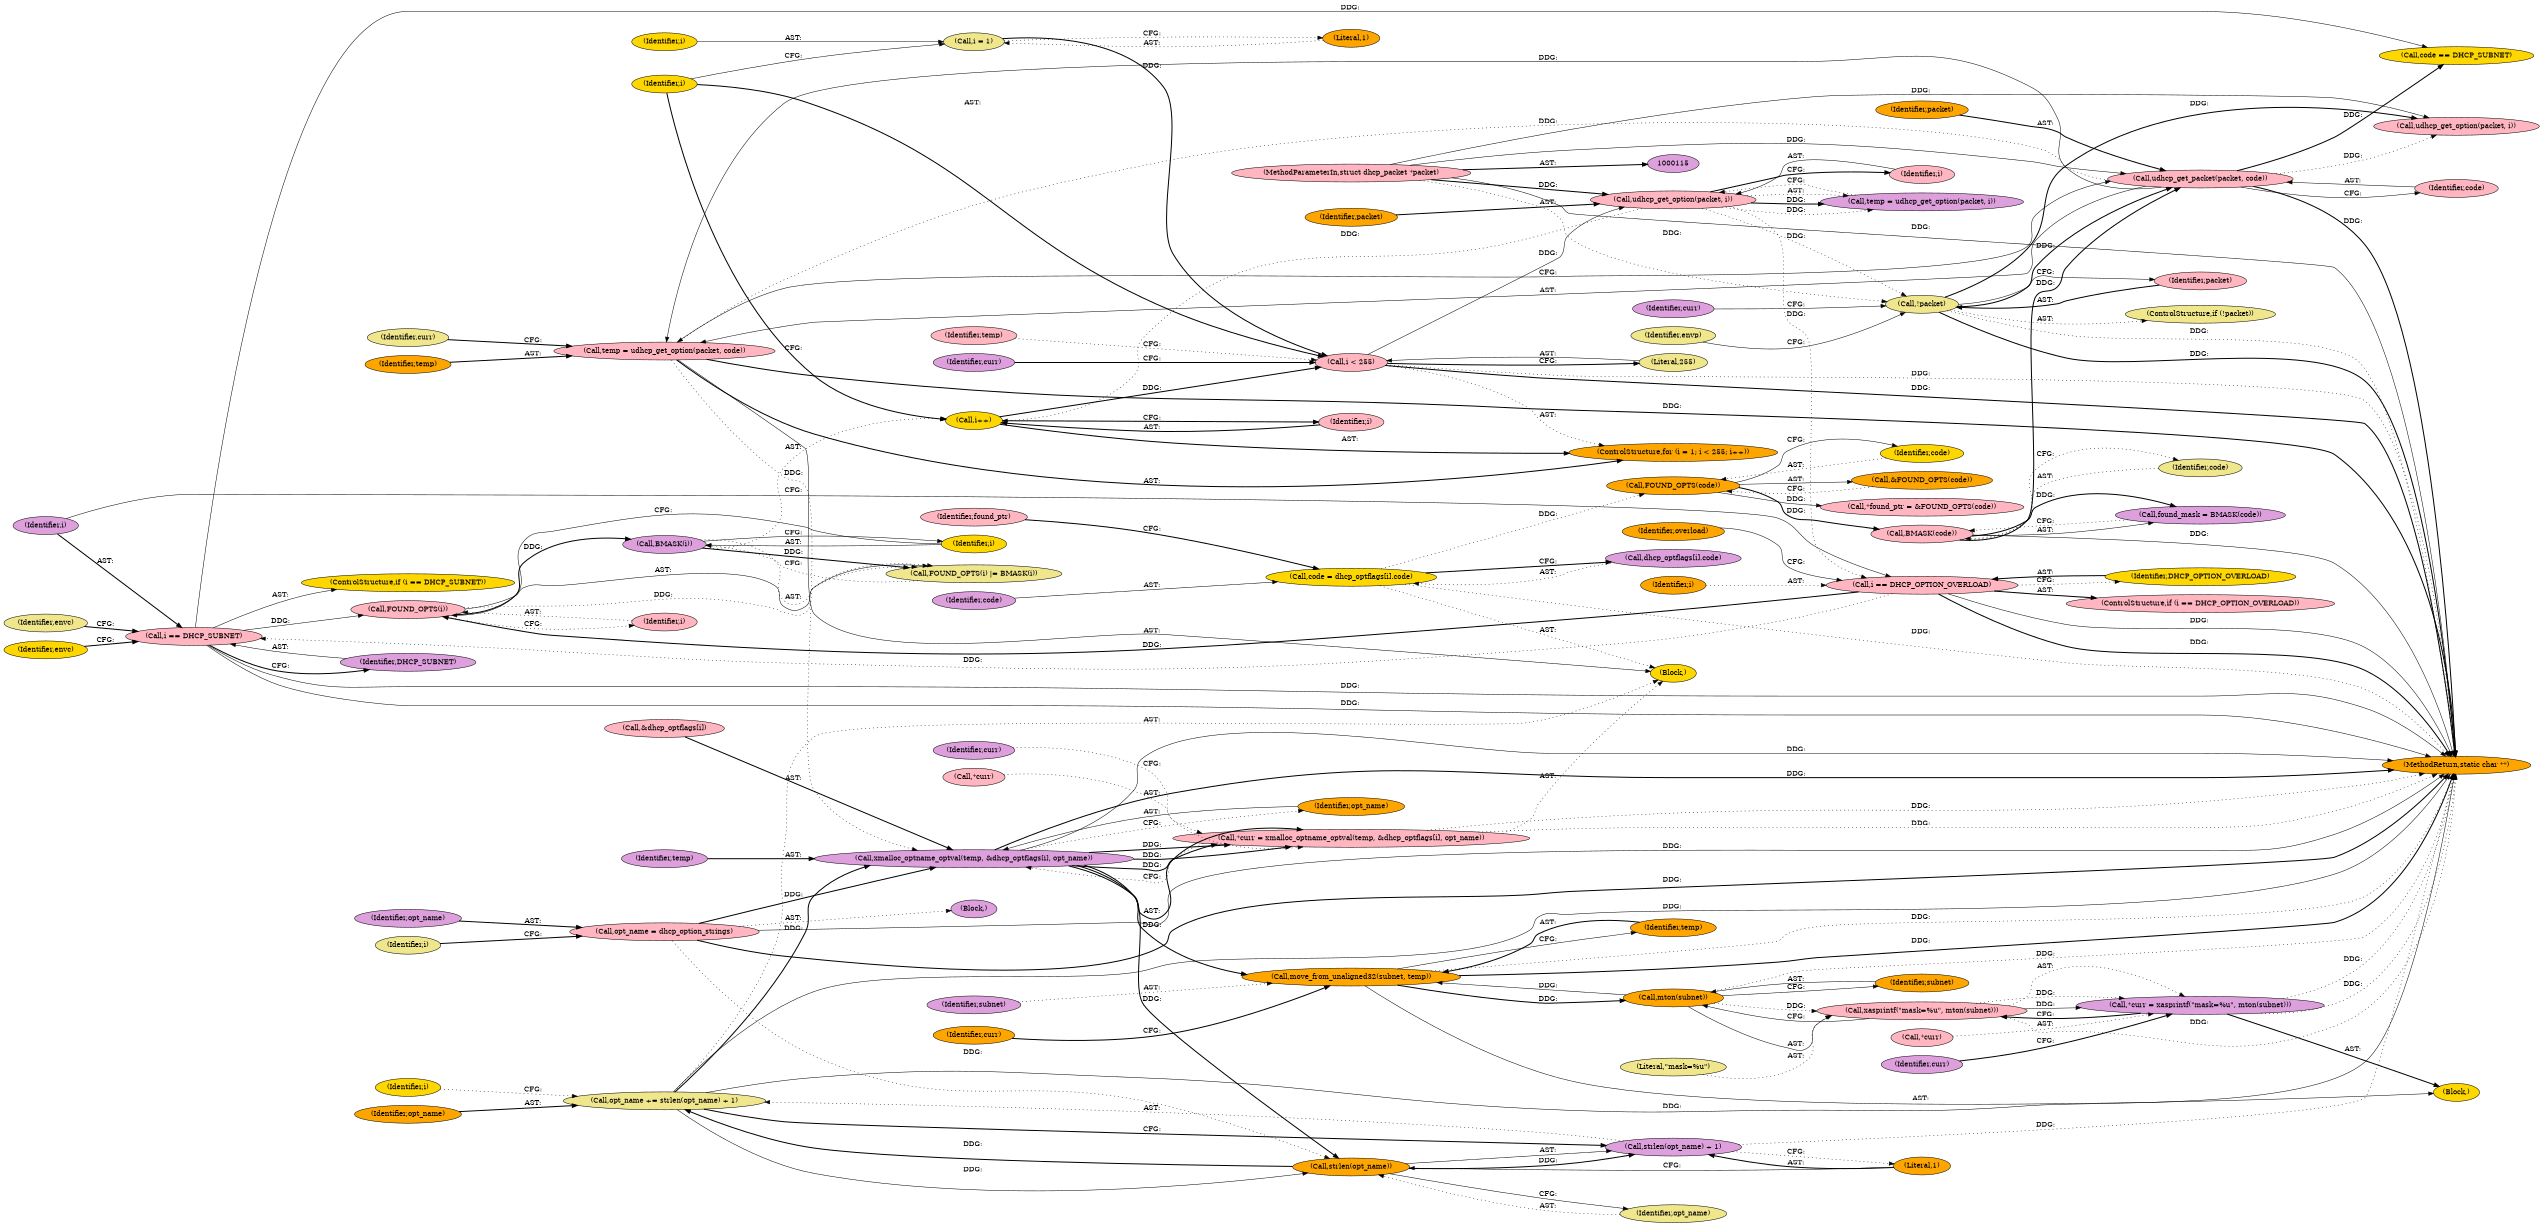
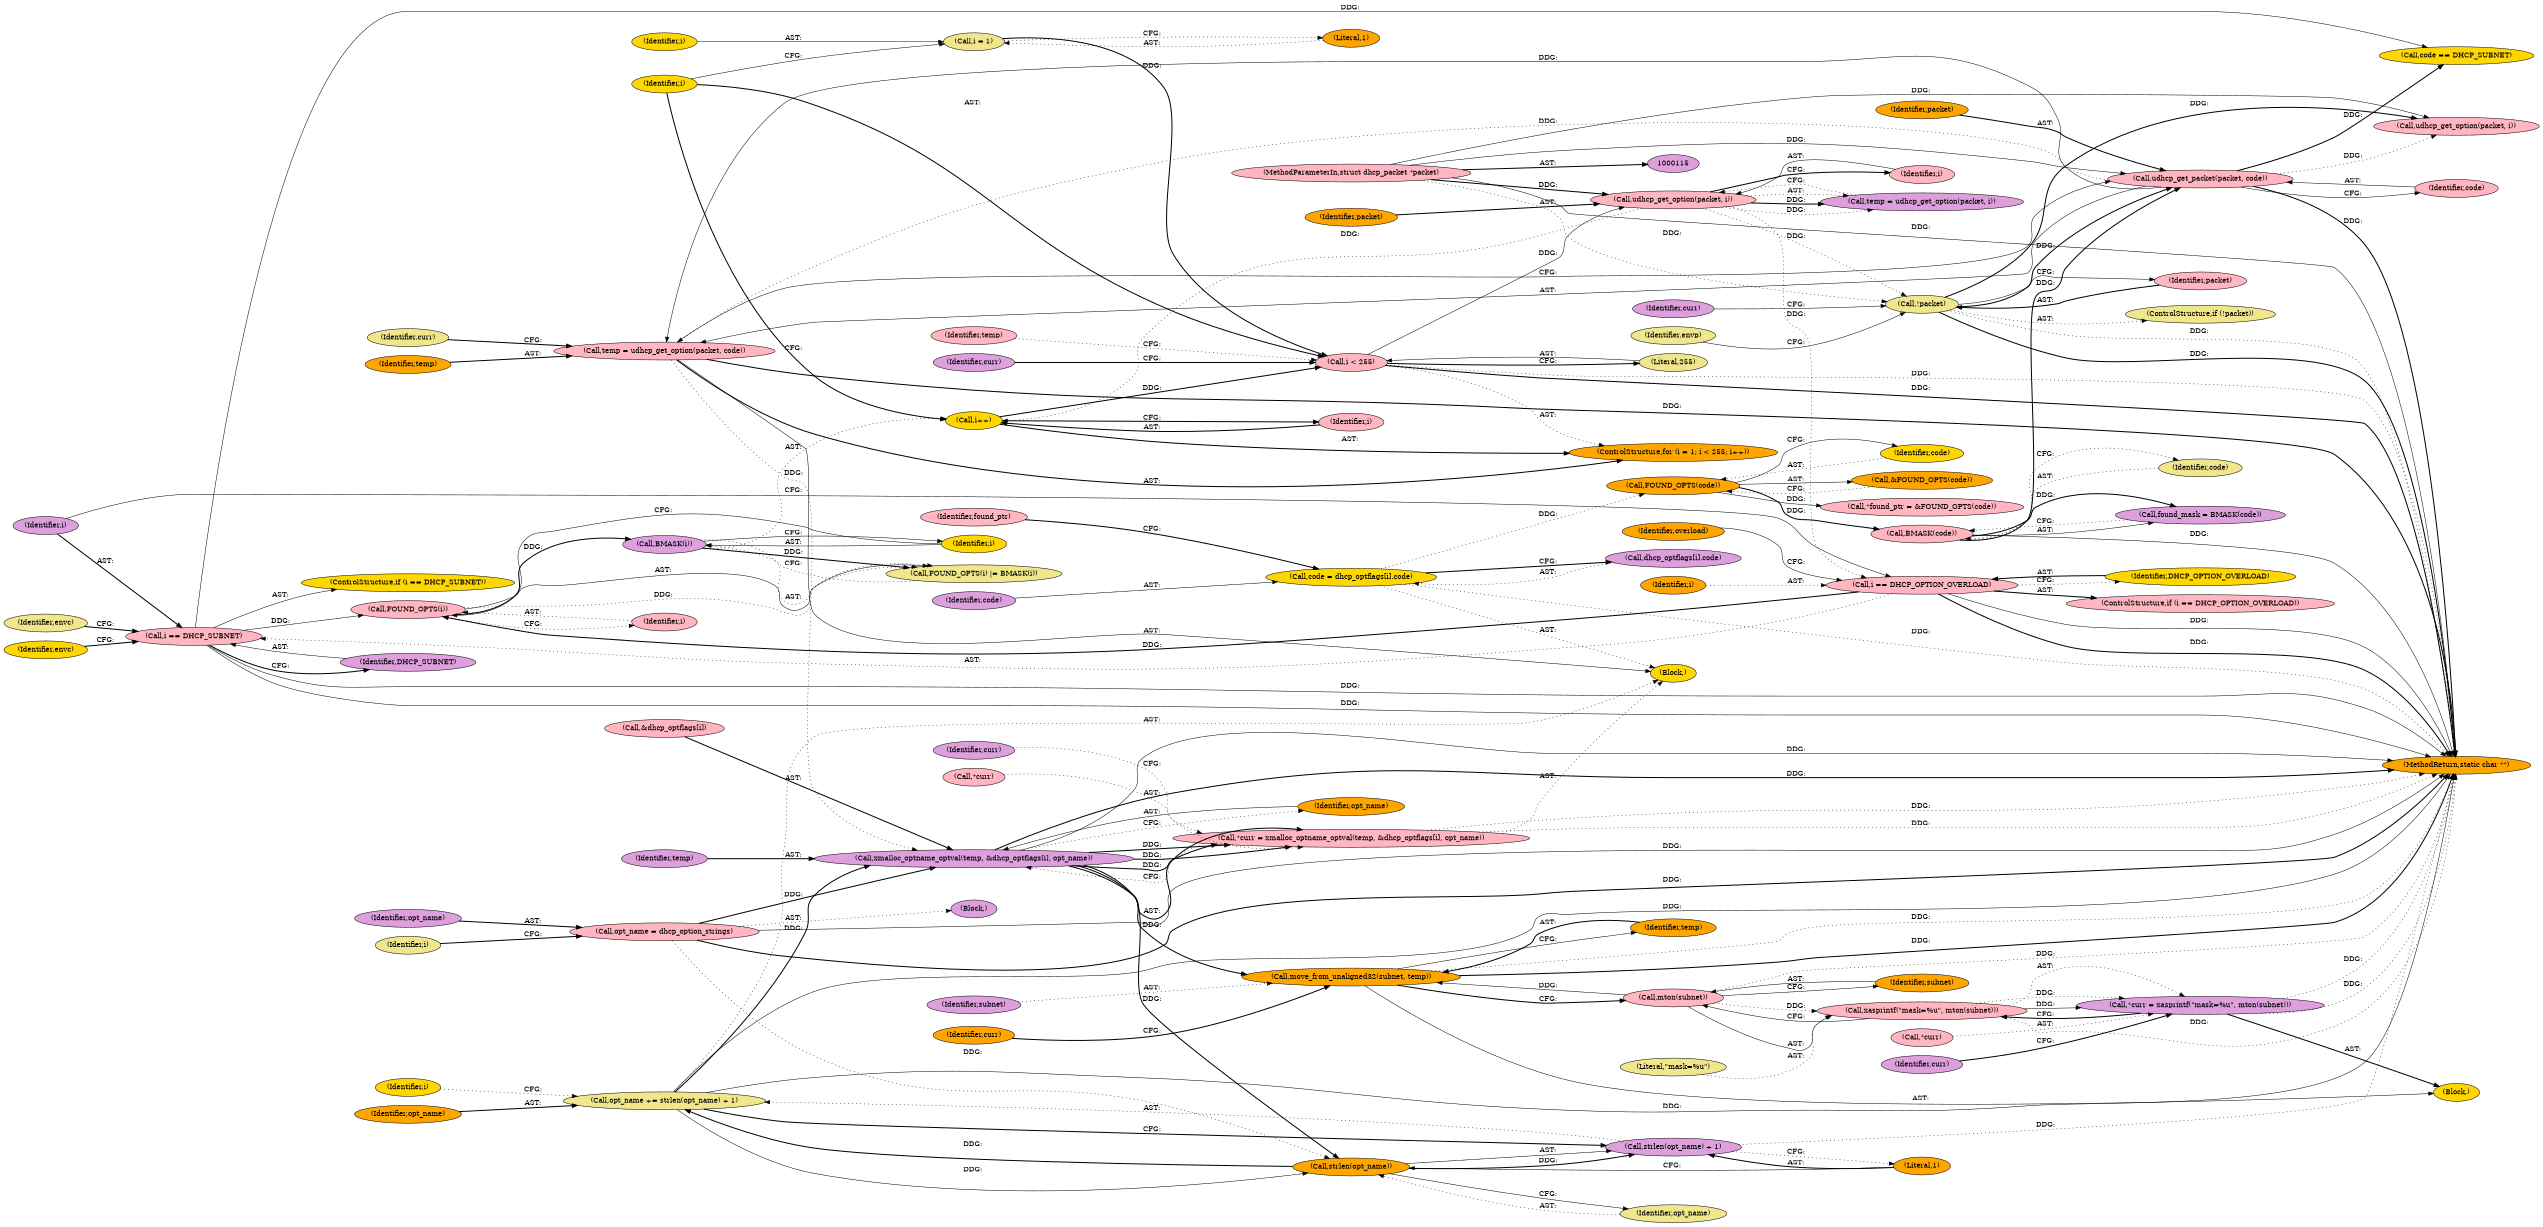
(974, 660) -> (974, 660)
(1673, 998) -> (1673, 998)
(1549, 999) -> (1549, 999)
